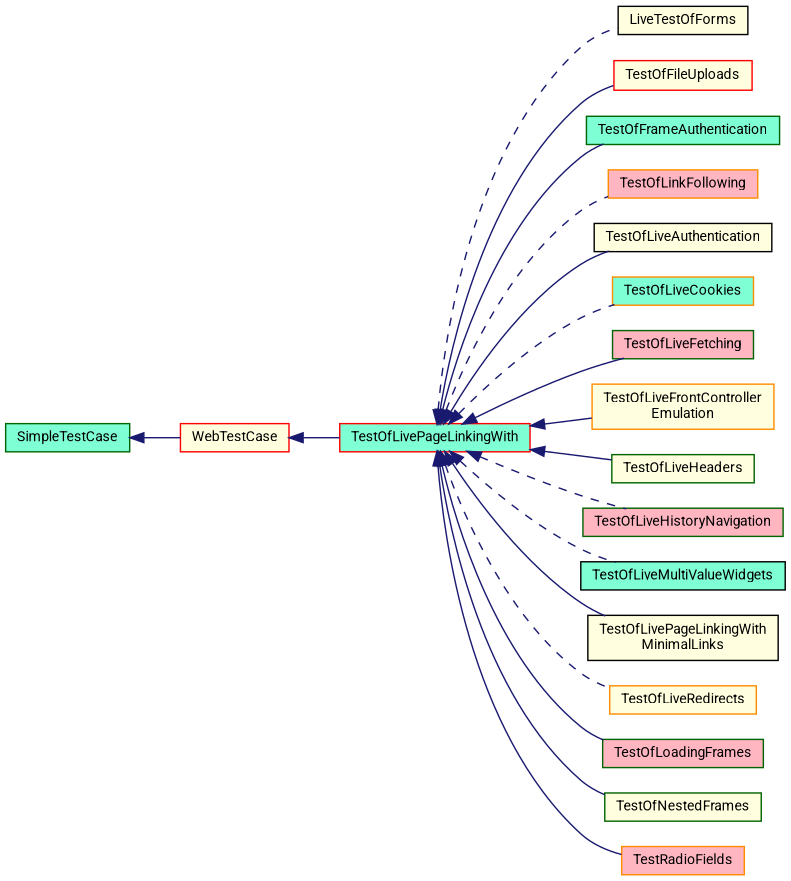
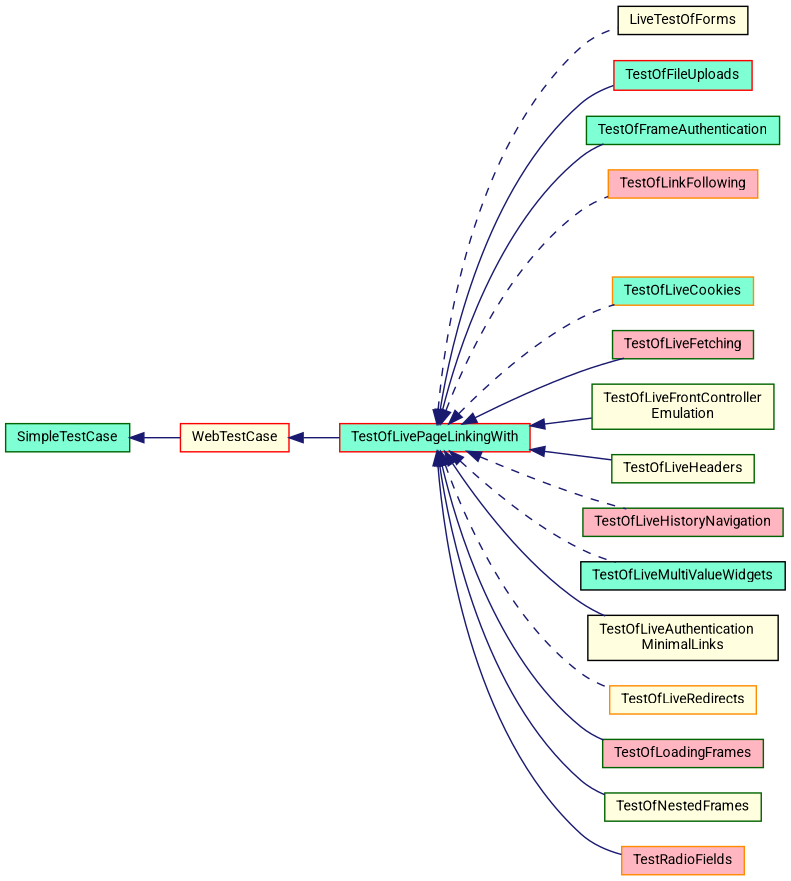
(683, 75) -> (683, 75)
(683, 238) -> none
(683, 407) -> (683, 407)
(683, 638) -> (683, 638)
